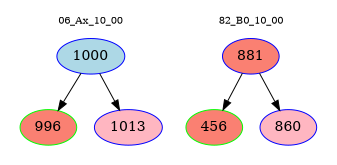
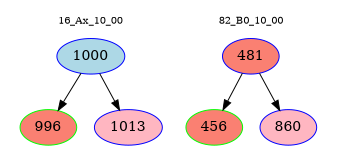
(91, 21) -> (91, 21)
(251, 56) -> (251, 56)
